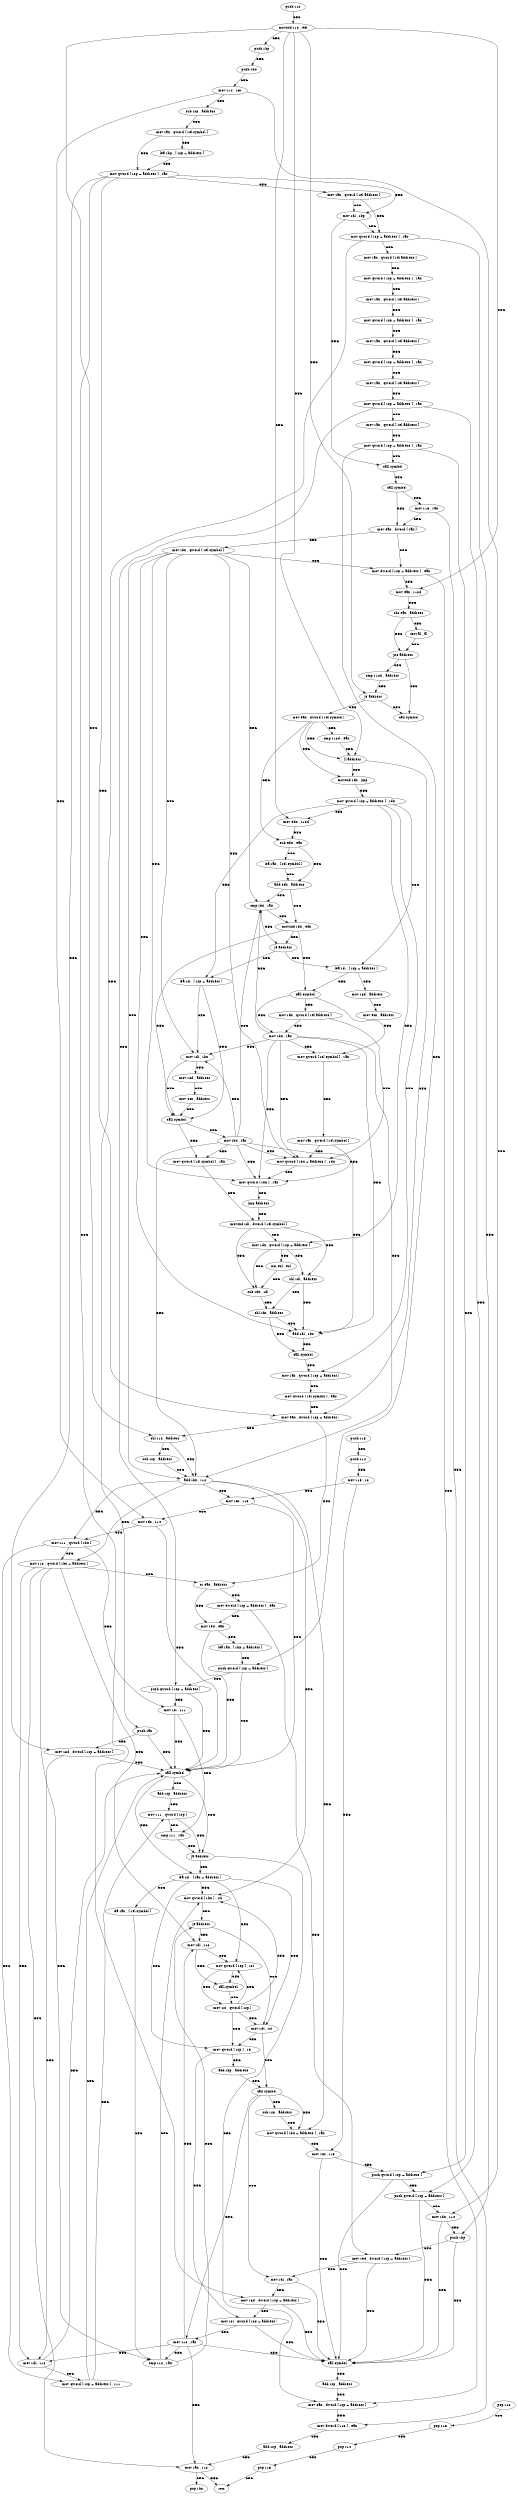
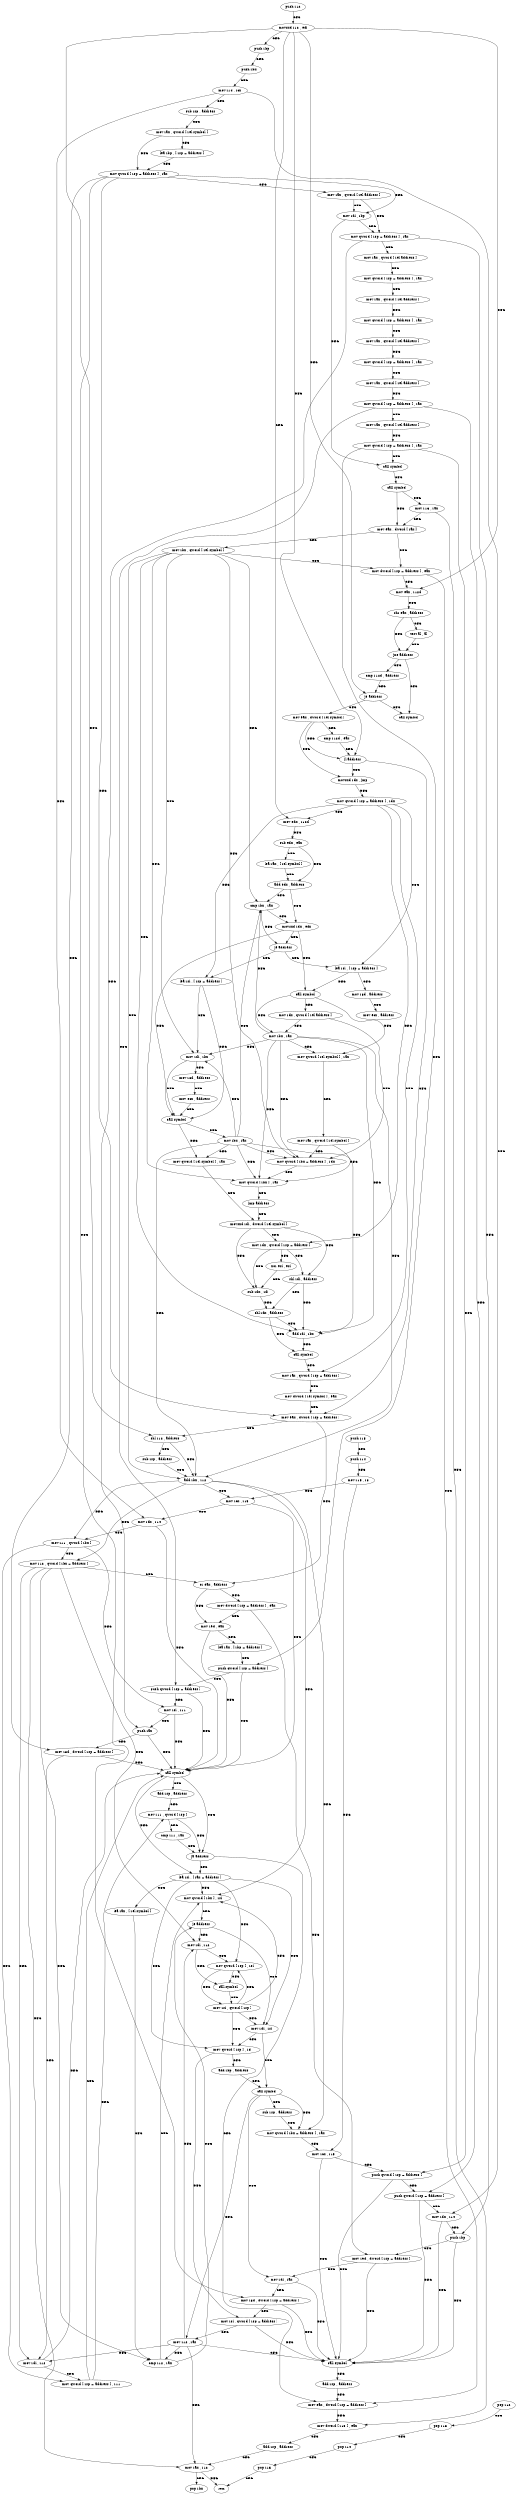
(263, 775) -> none
(268, 1303) -> (268, 1303)
(203, 1774) -> (161, 1720)
